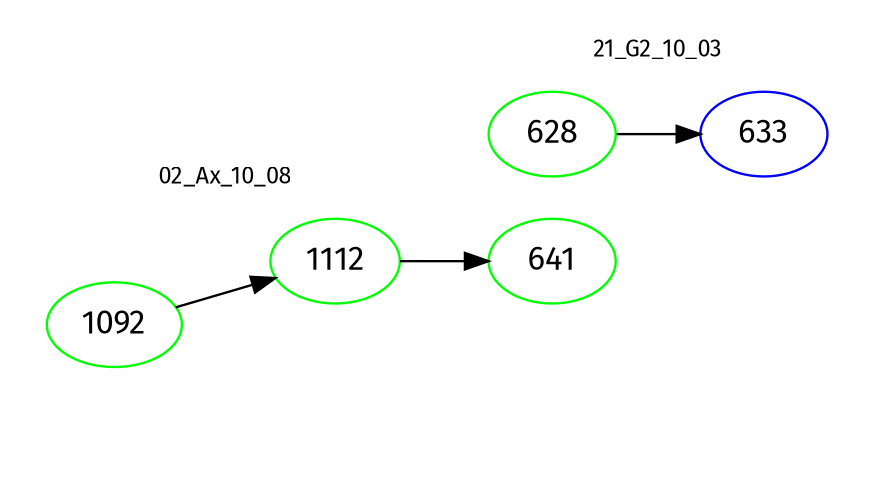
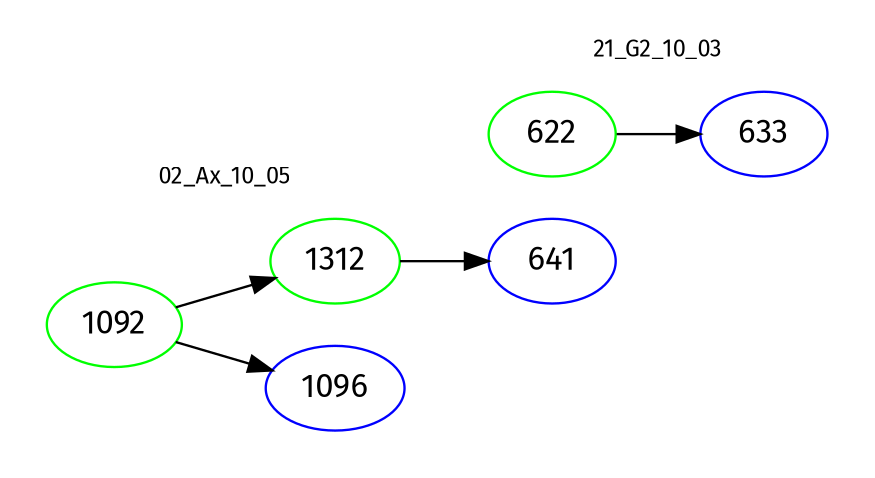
(552, 134) -> (552, 134)
(225, 178) -> (225, 178)
(335, 261) -> (335, 261)
(552, 261) -> (552, 261)
none -> (335, 388)
